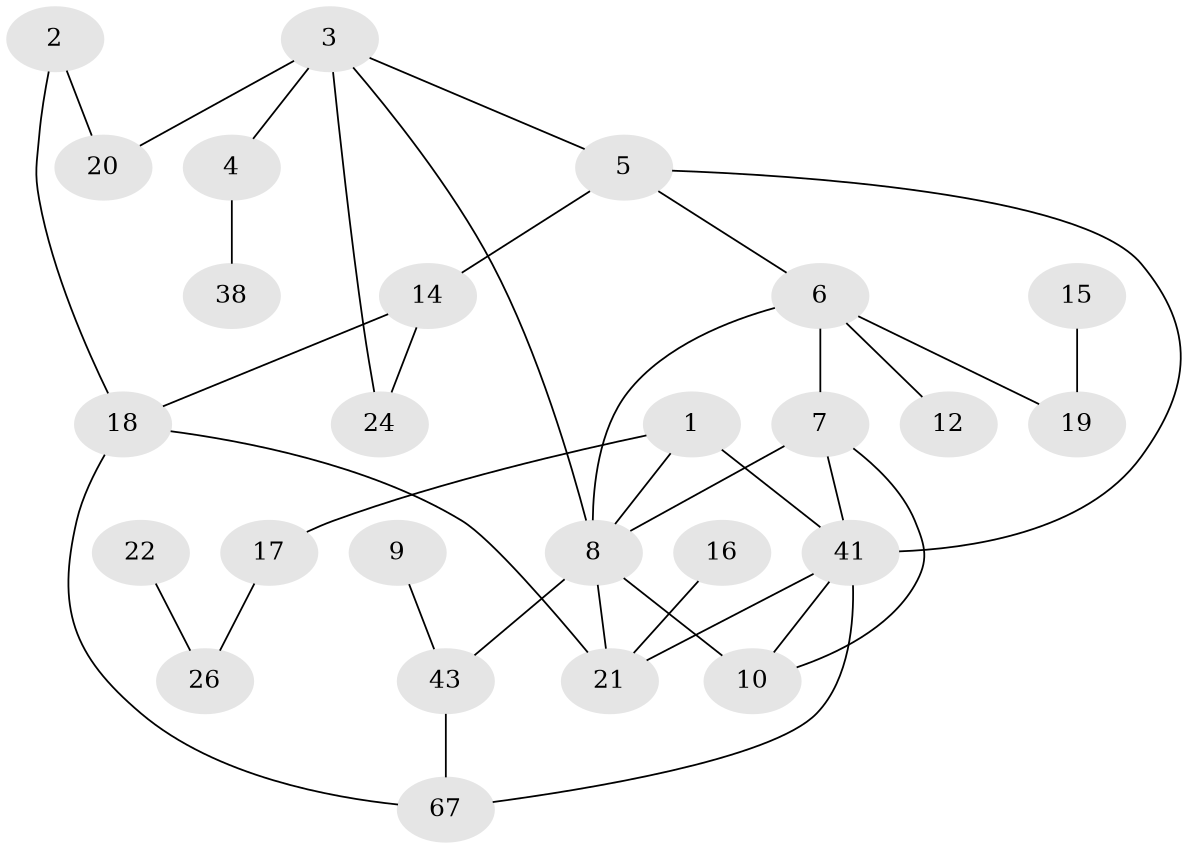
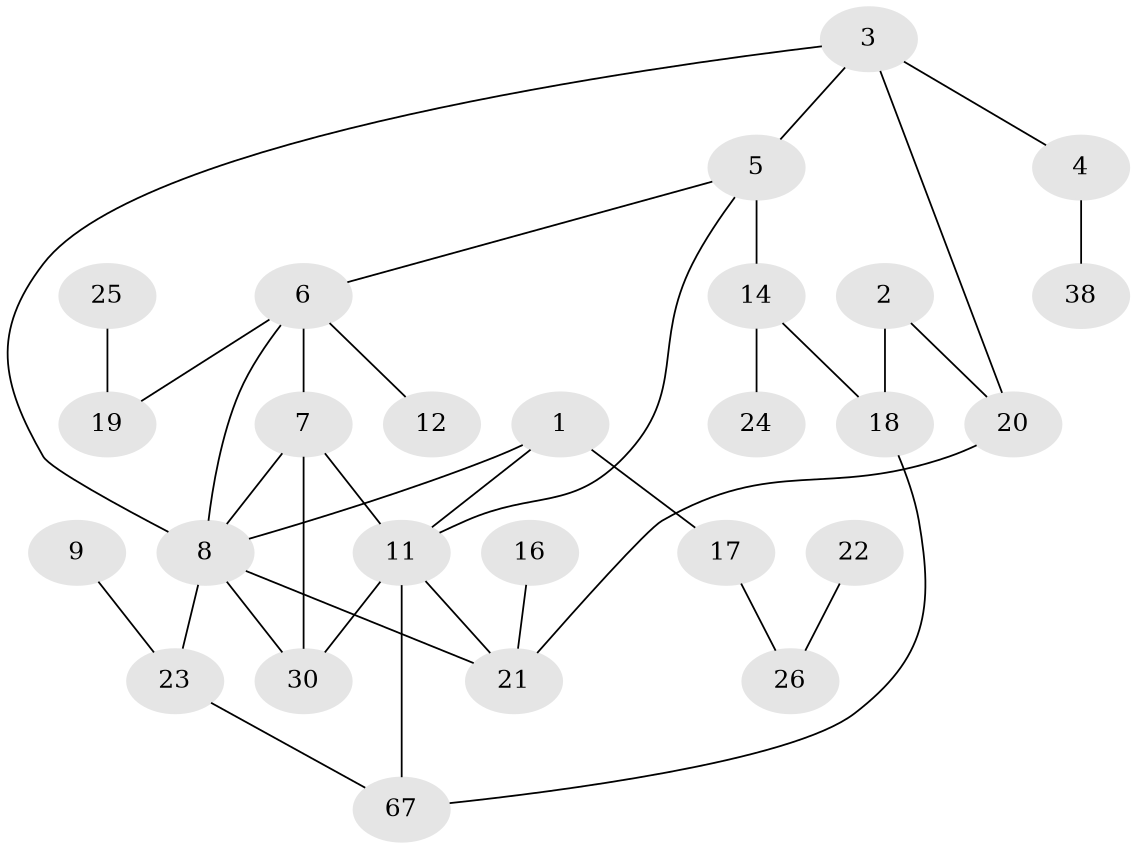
(351, 232) -> none
(1077, 296) -> (107, 296)
(395, 488) -> (728, 492)
(851, 553) -> (402, 553)
(446, 681) -> (175, 681)
(753, 681) -> (304, 681)
